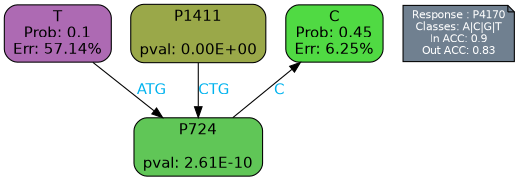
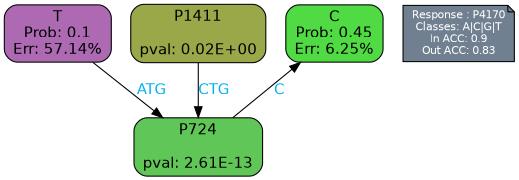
(198, 33) -> (198, 33)
(198, 147) -> (198, 147)
